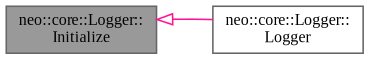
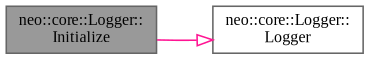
(193, 19) -> (177, 40)
